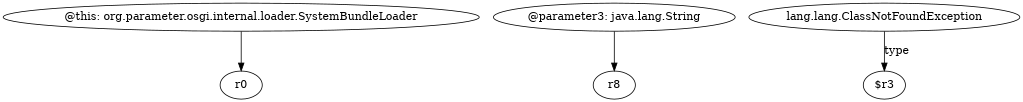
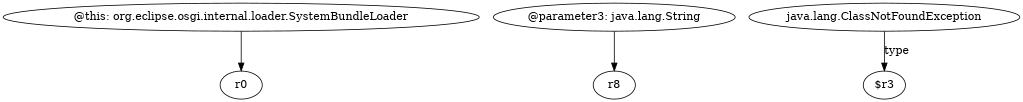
(241, 17) -> (241, 17)
(884, 17) -> (884, 17)
